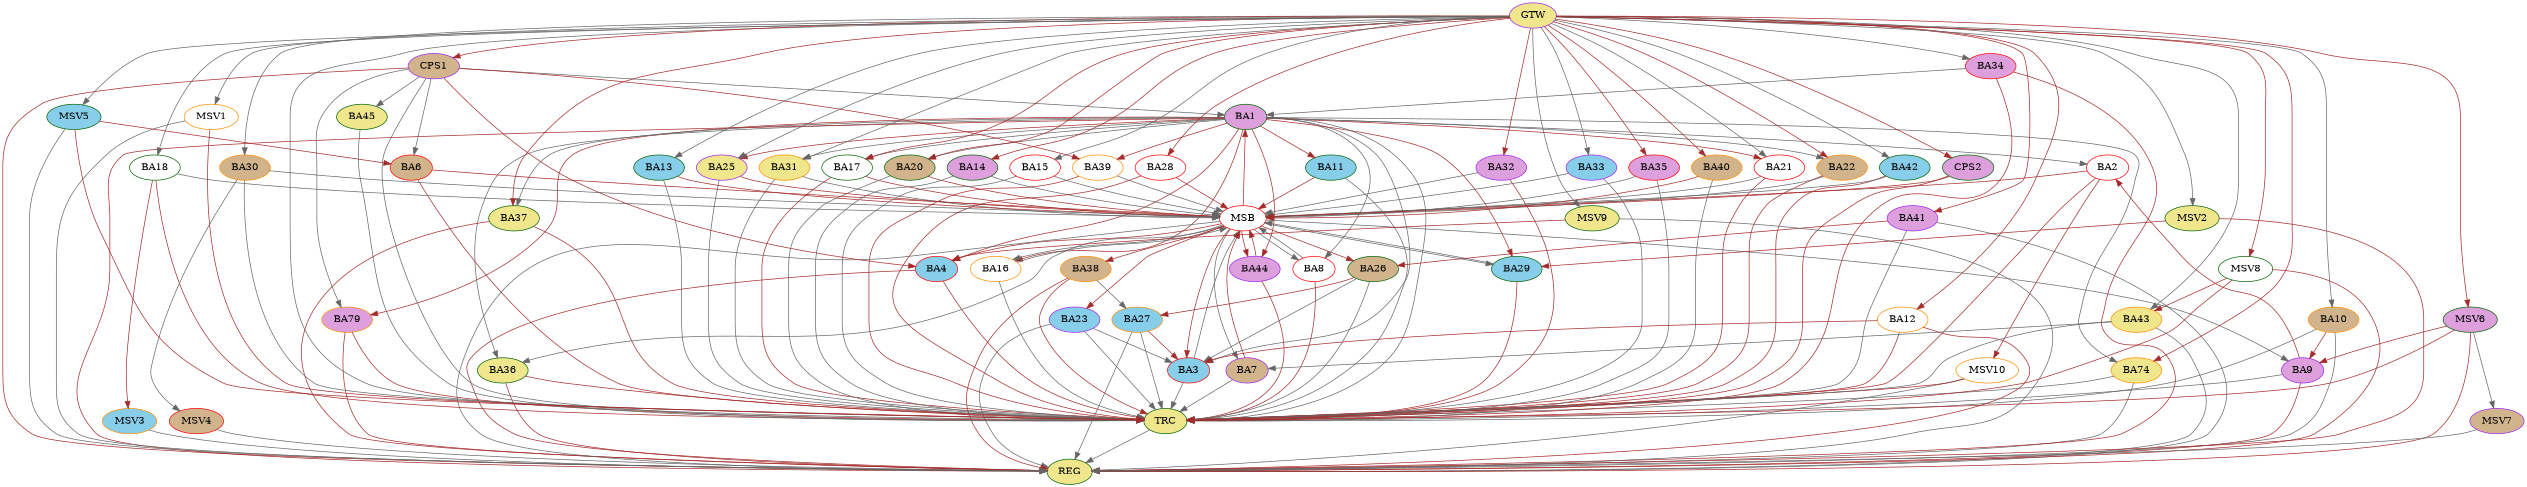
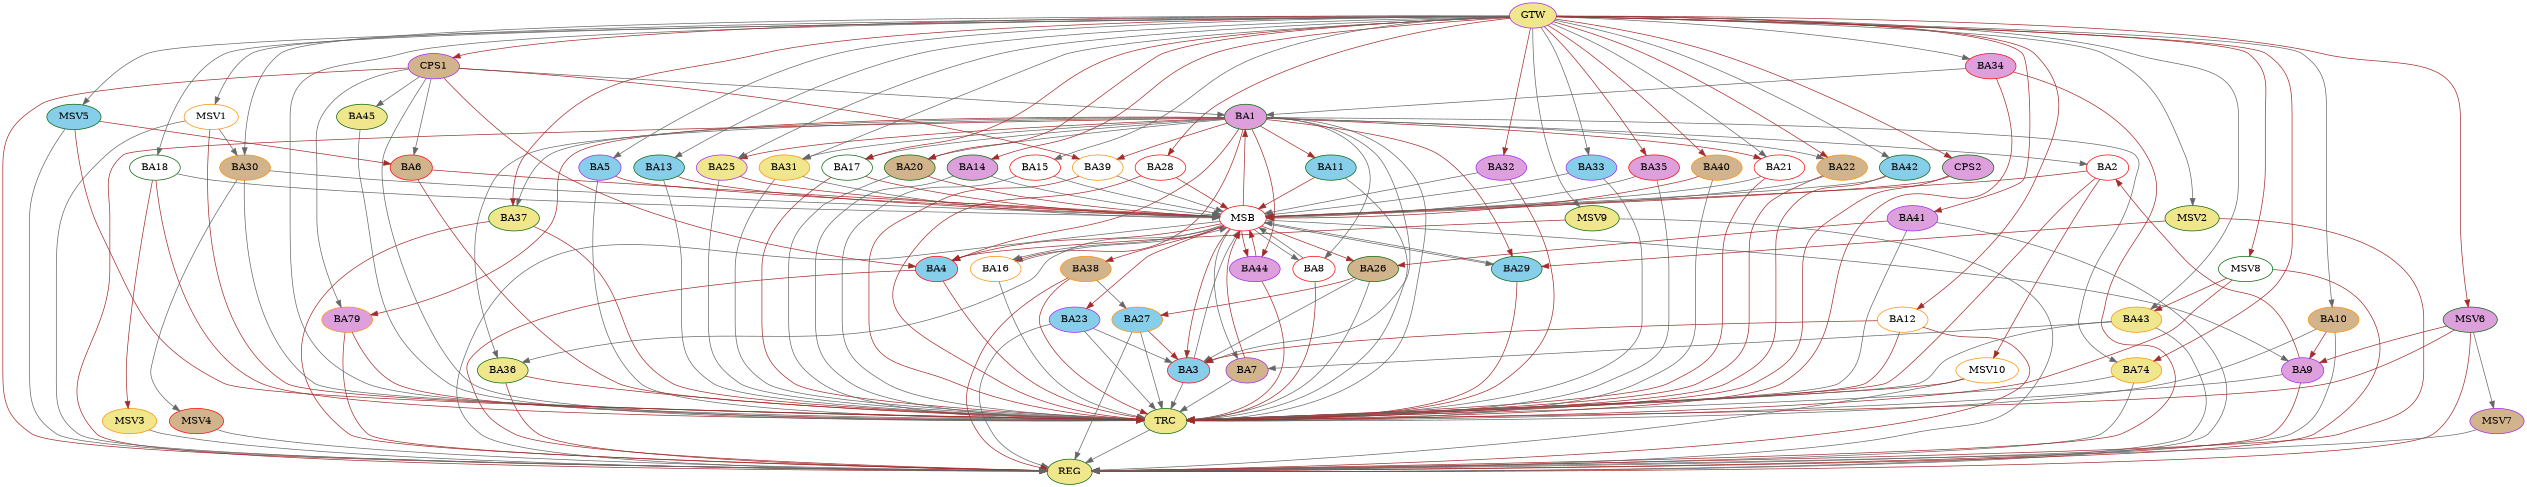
none -> (223, 135)
none -> (600, 168)
(130, 421) -> (130, 421)
